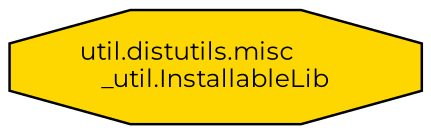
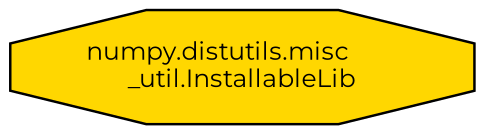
(216, 67) -> (242, 67)
